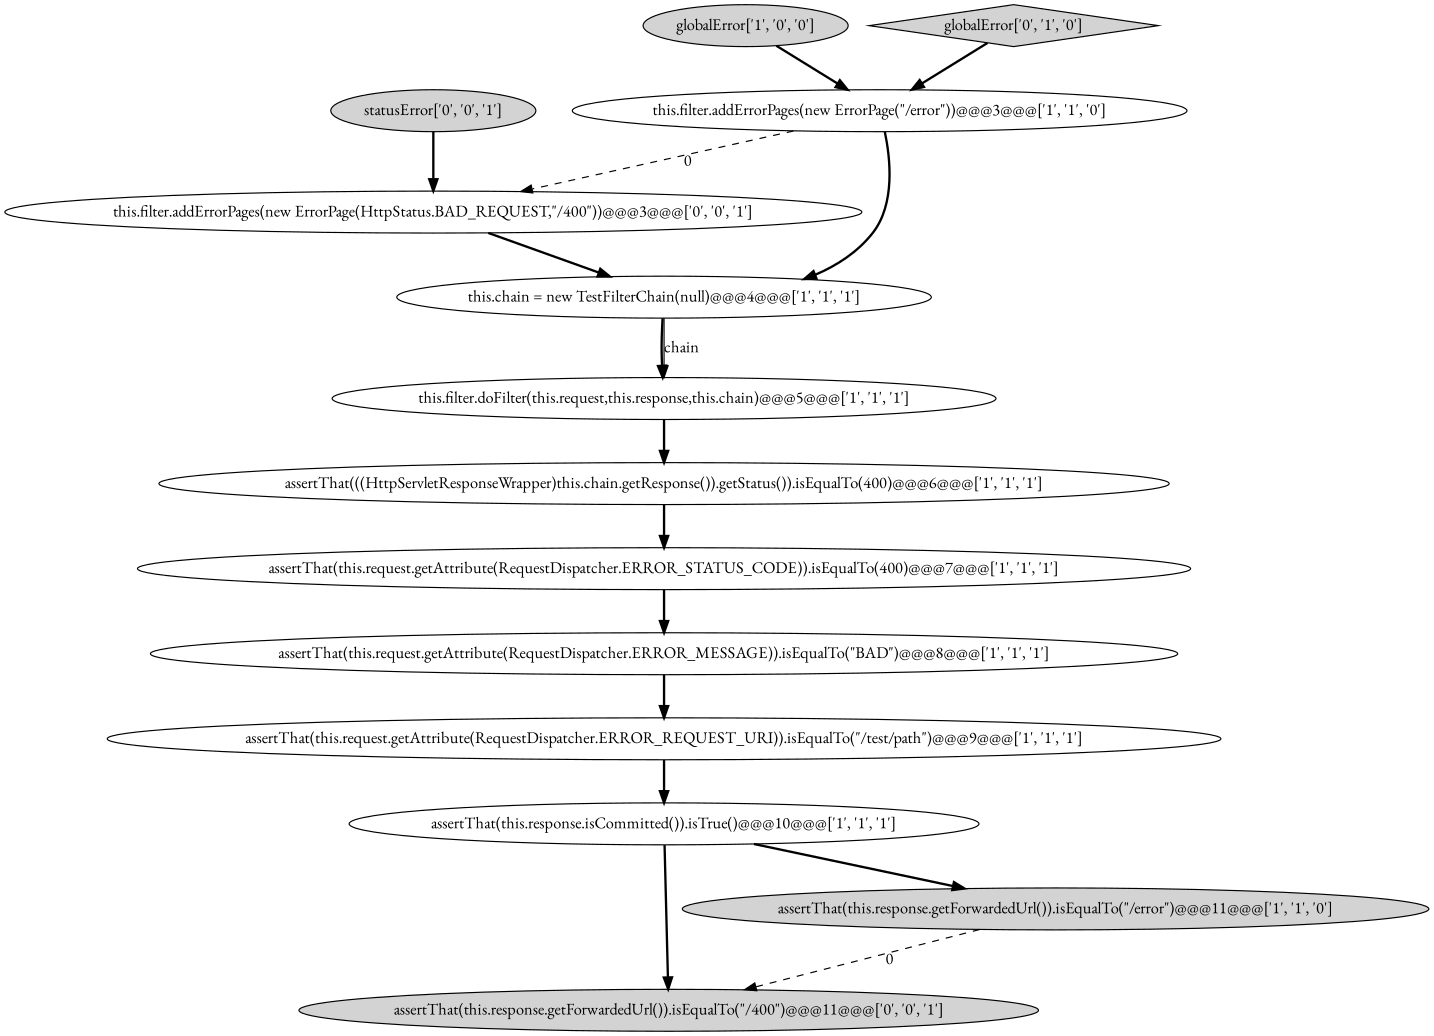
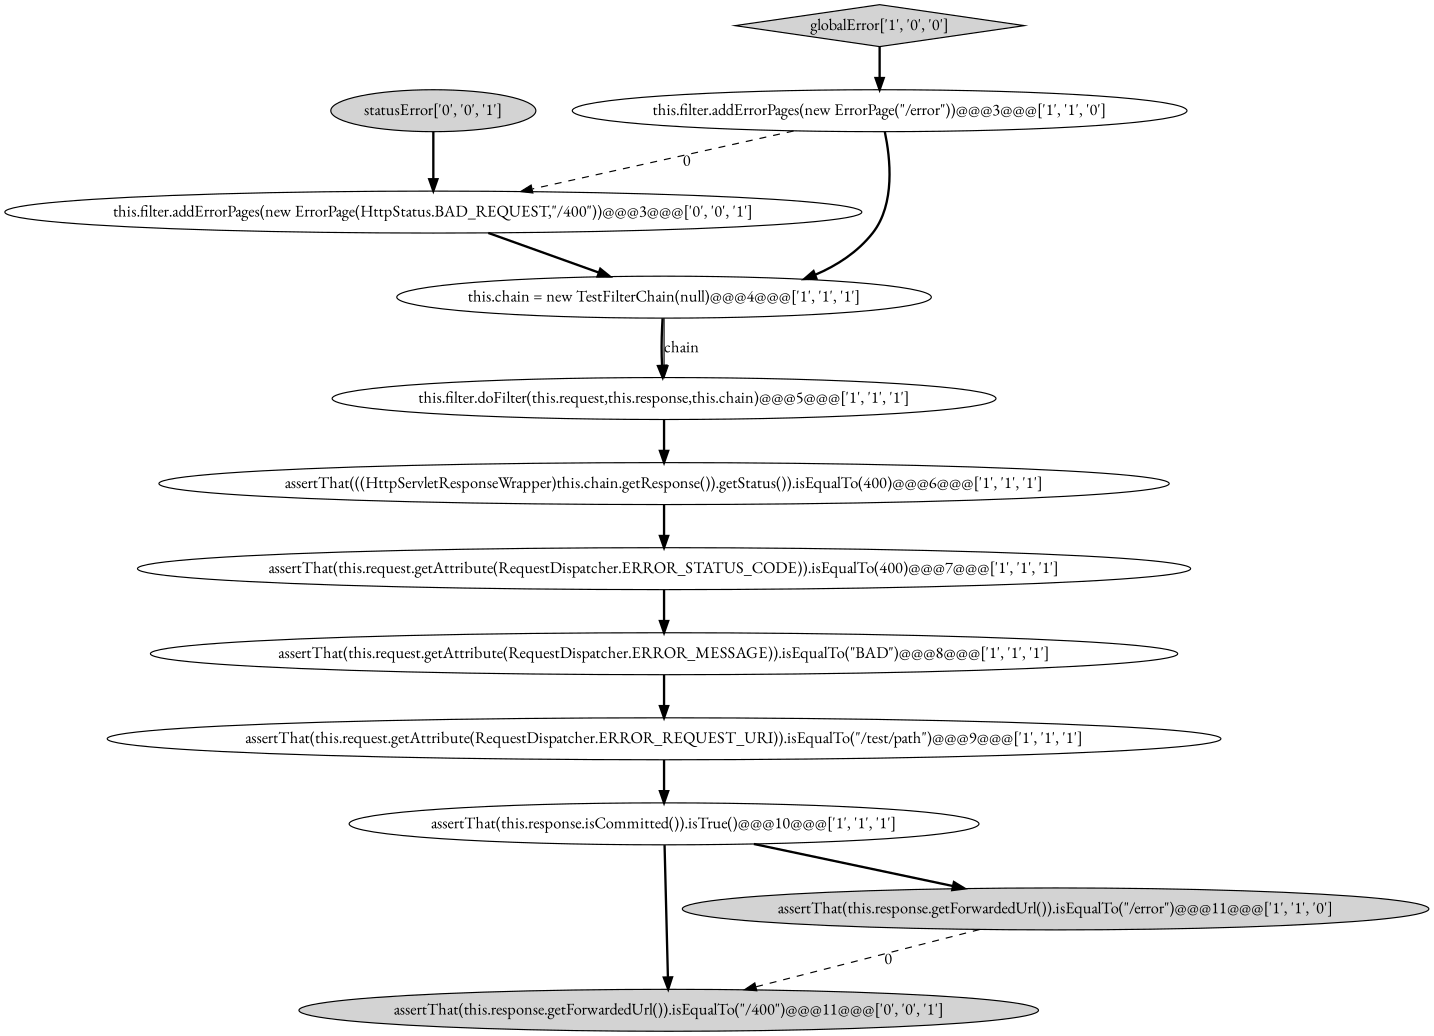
(746, 26) -> (880, 26)
(1014, 26) -> none
